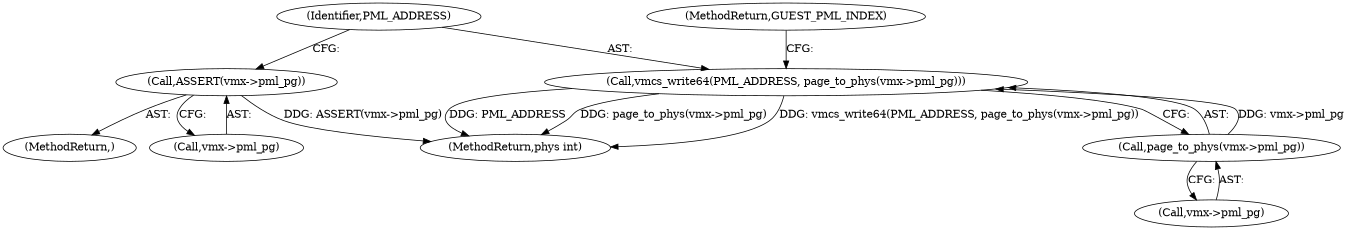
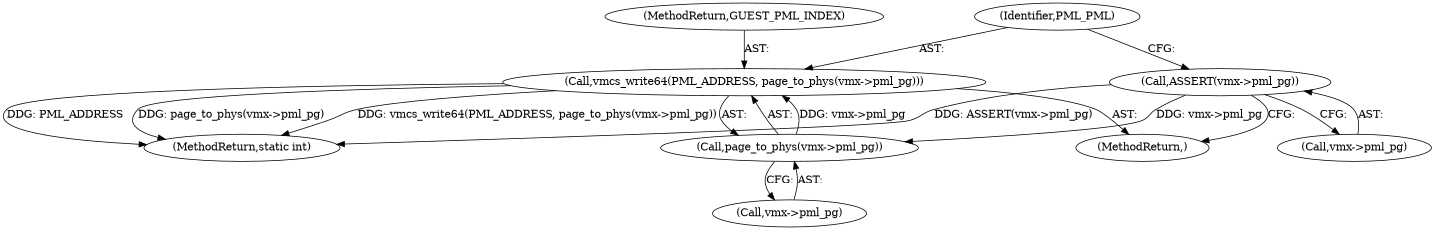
(379, 17) -> (1057, 17)
(802, 49) -> (759, 49)
none -> (1044, 97)
(160, 115) -> (1283, 115)
(1178, 115) -> (736, 115)
none -> (1053, 132)
(515, 148) -> (242, 148)
